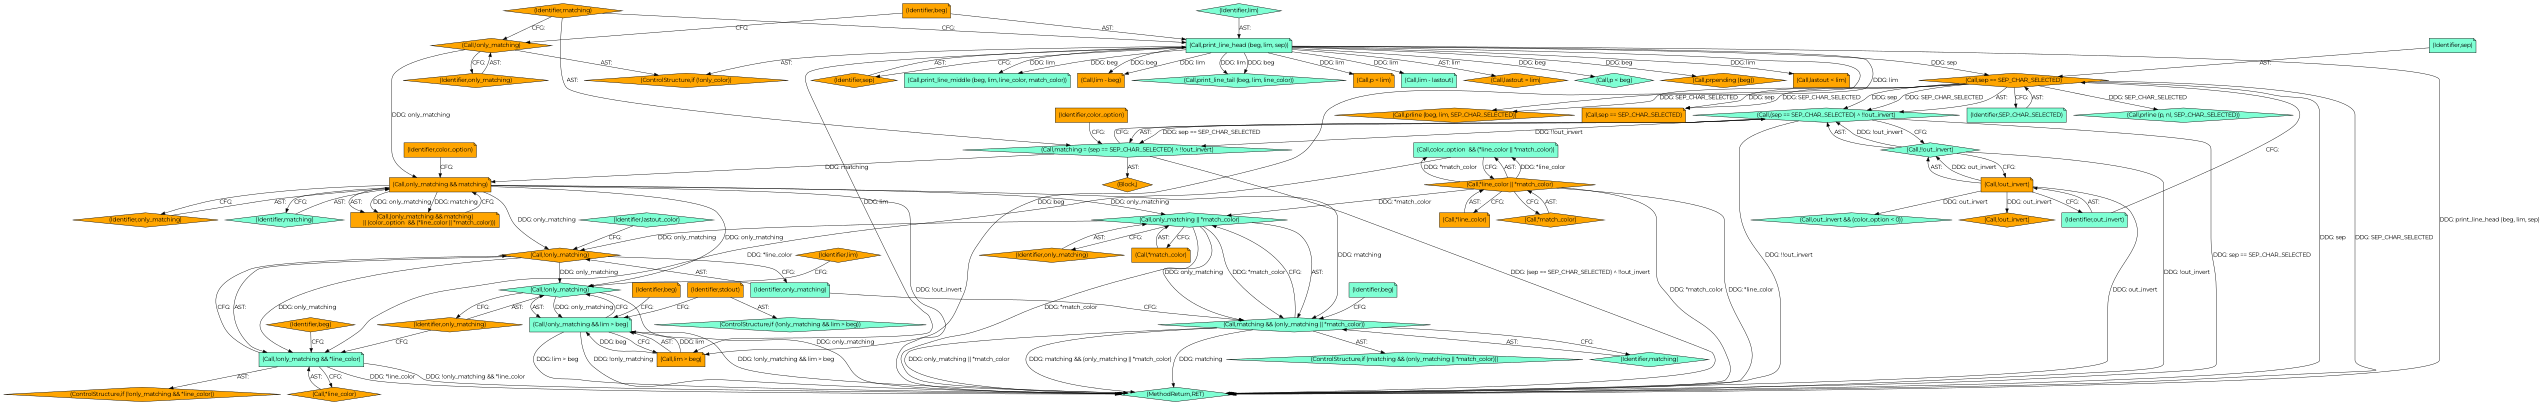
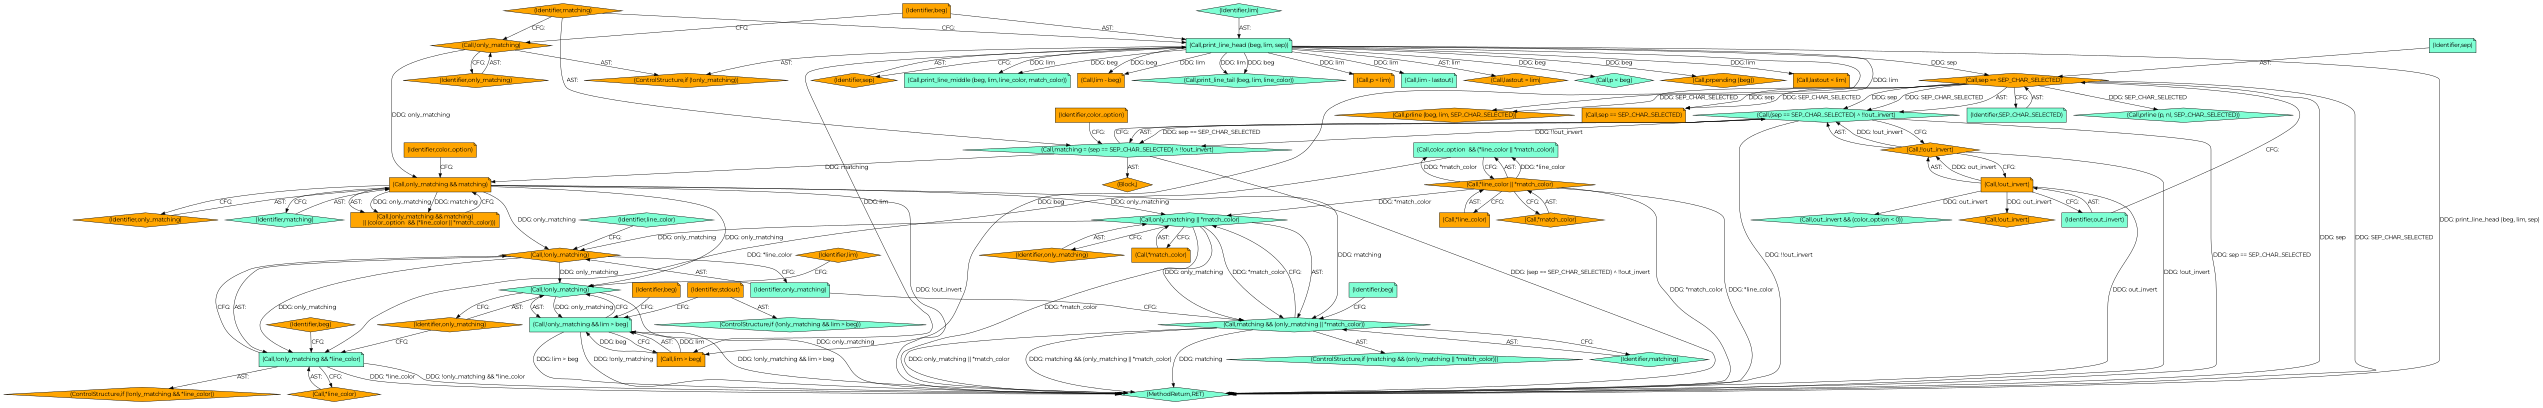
(686, 80) -> (686, 80)
(1930, 150) -> (1930, 150)
(647, 220) -> (647, 220)
